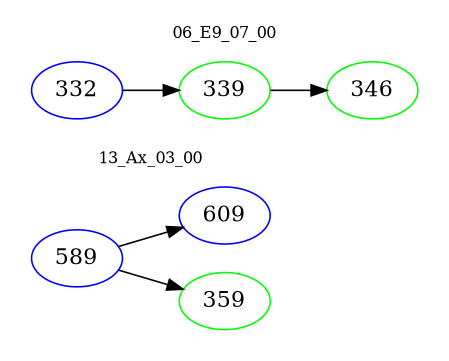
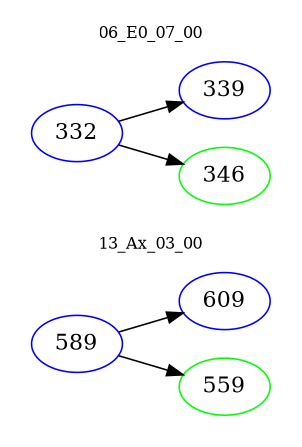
(225, 34) -> (151, 34)
(225, 90) -> (225, 90)
(291, 90) -> (143, 152)
(225, 301) -> (225, 387)
